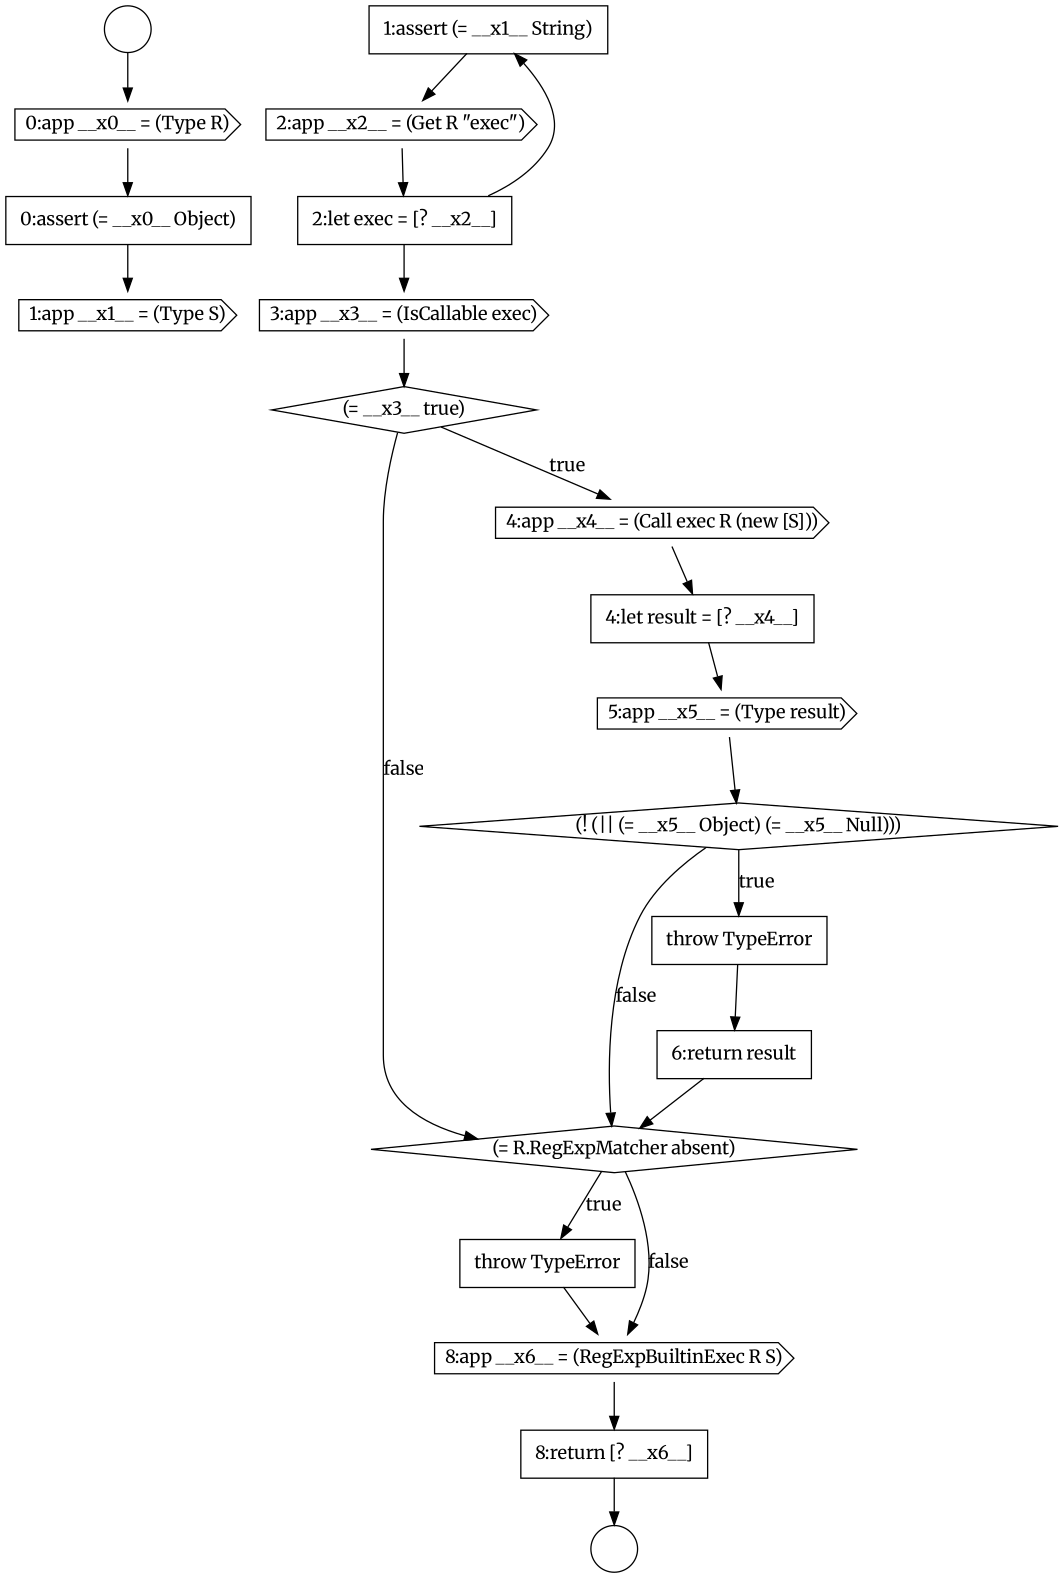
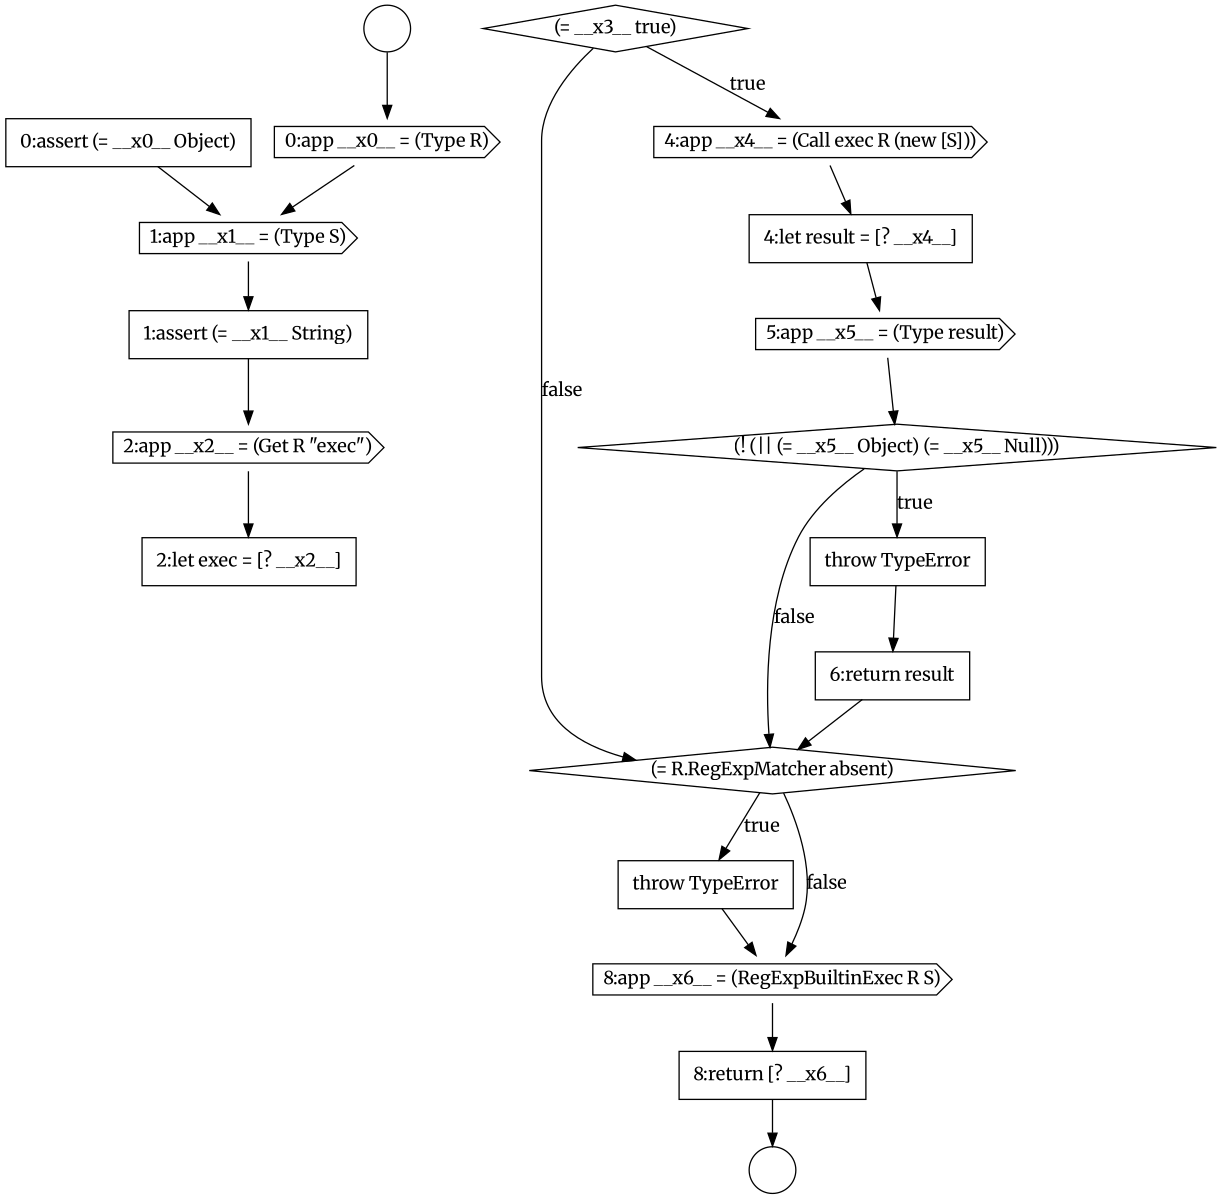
(551, 140) -> (248, 279)
(128, 165) -> (323, 186)
(404, 315) -> none
